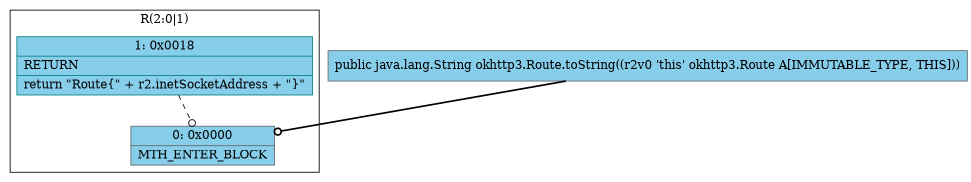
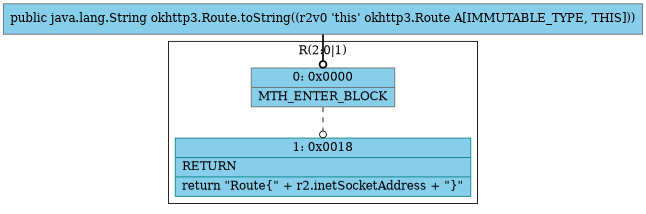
(185, 108) -> (323, 119)
